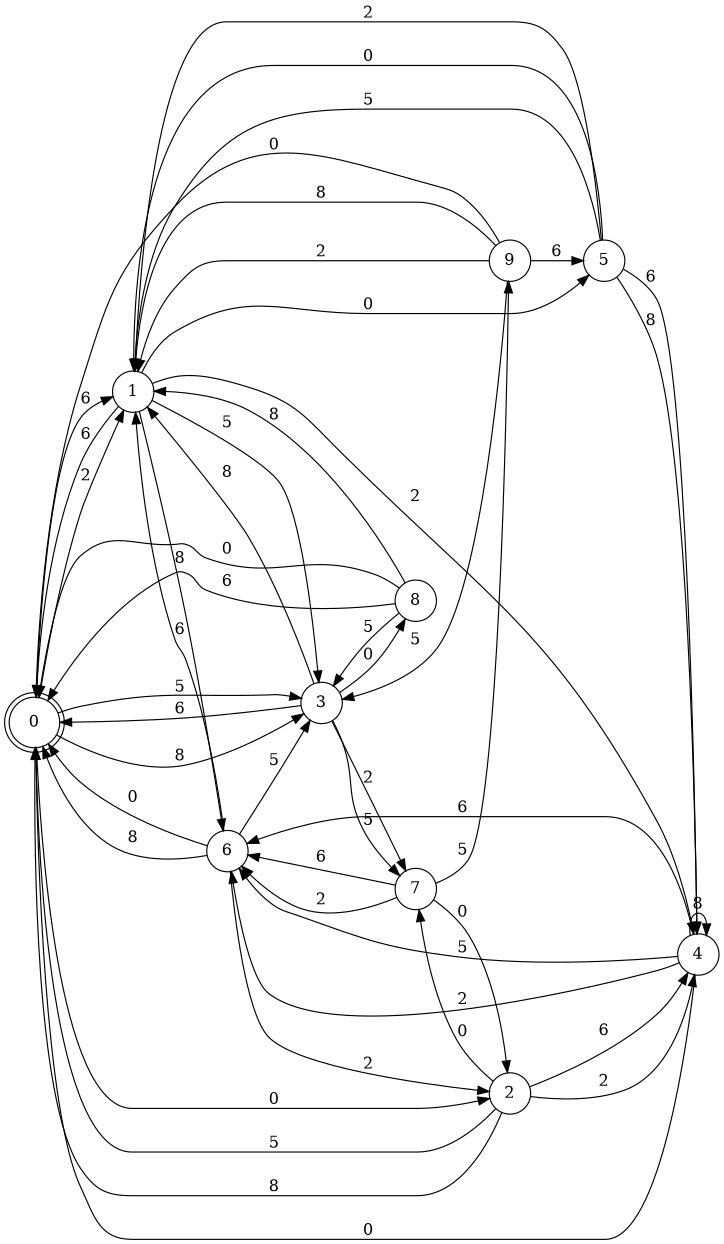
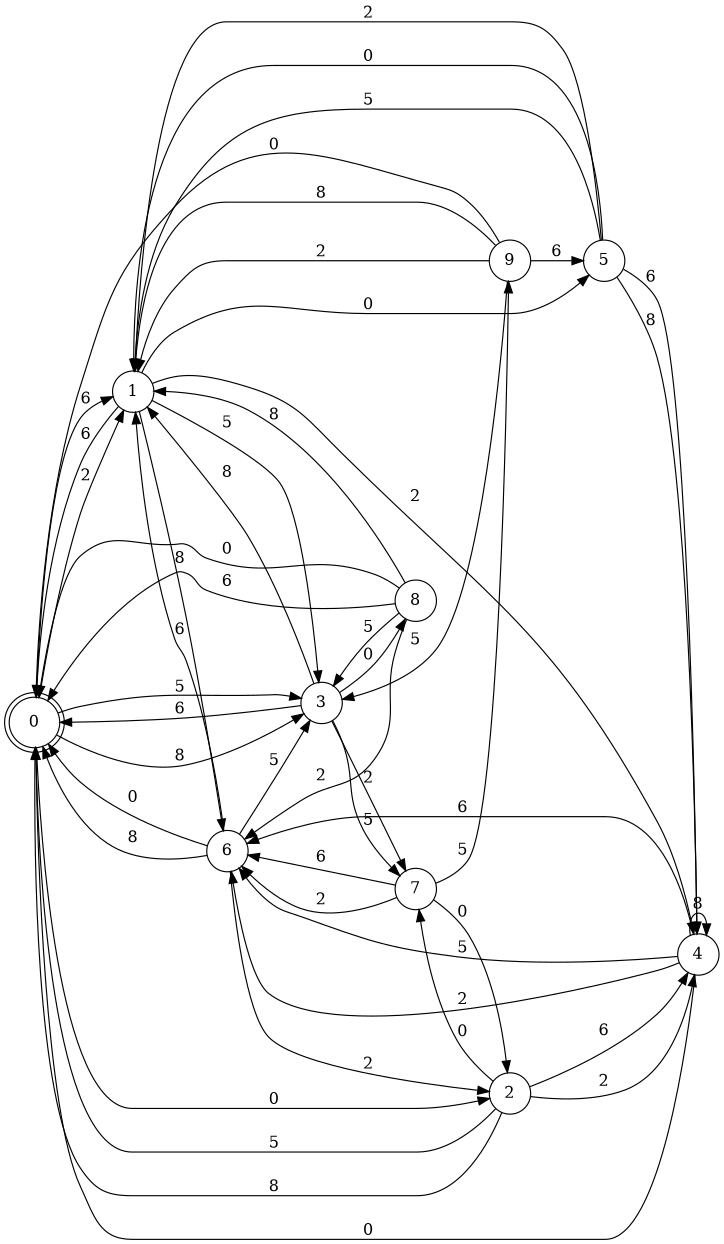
none -> (375, 758)
